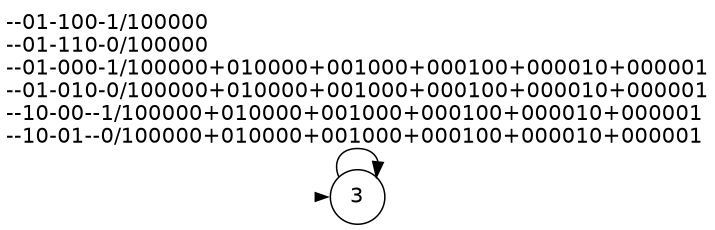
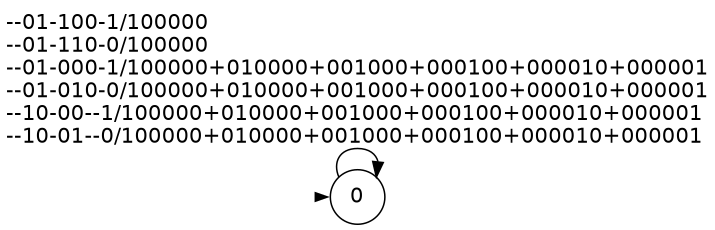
(358, 197) -> (358, 197)
